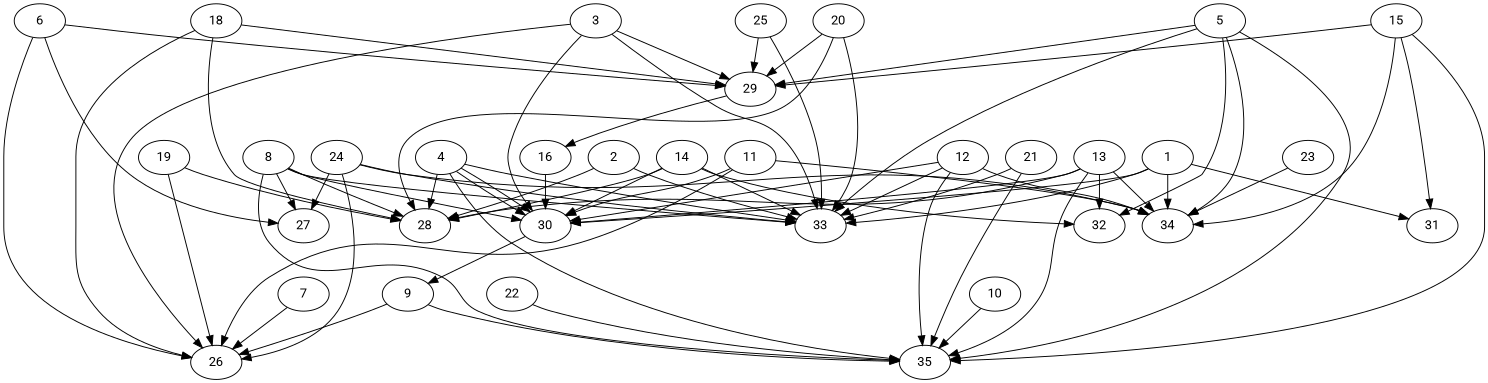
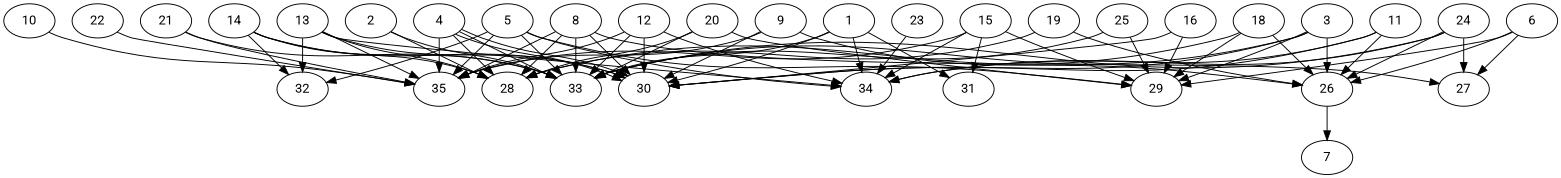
(661, 114) -> (1176, 51)
(477, 260) -> (717, 53)
(264, 325) -> (1327, 119)
